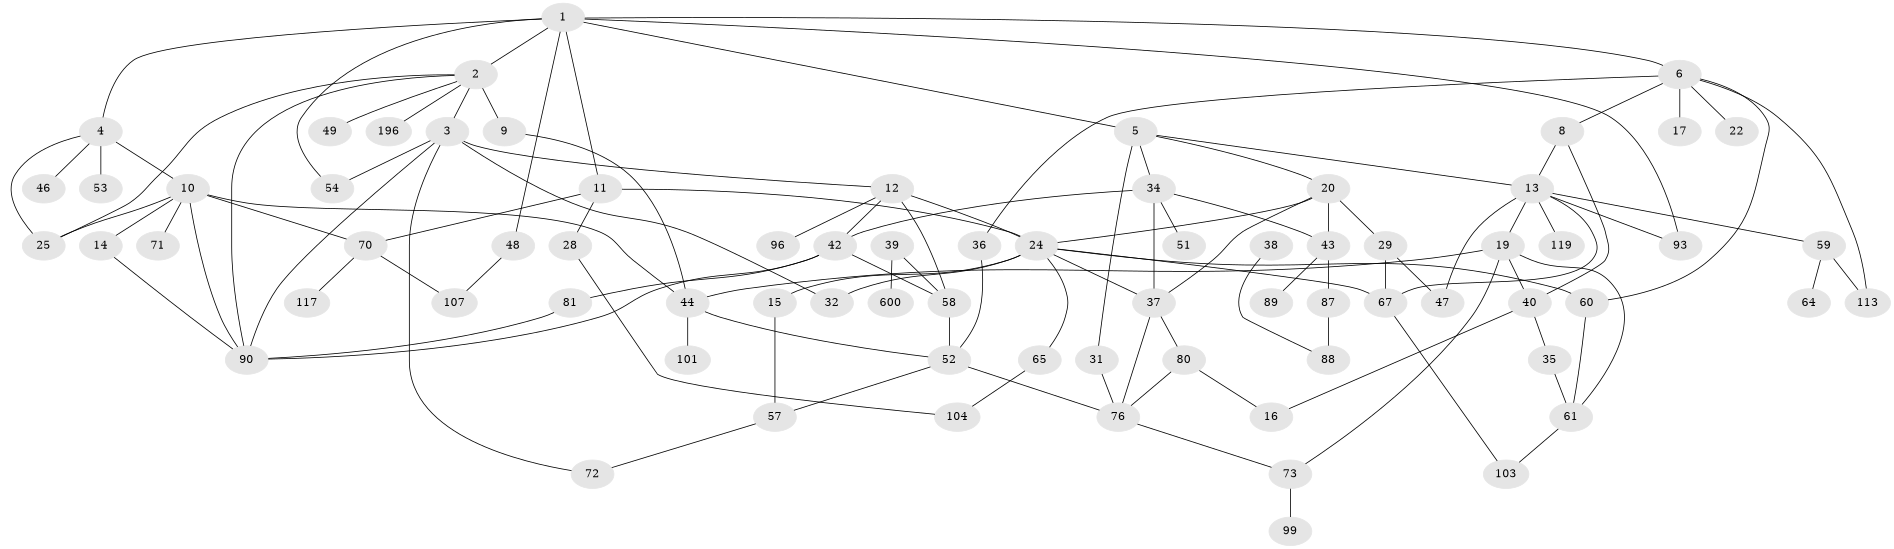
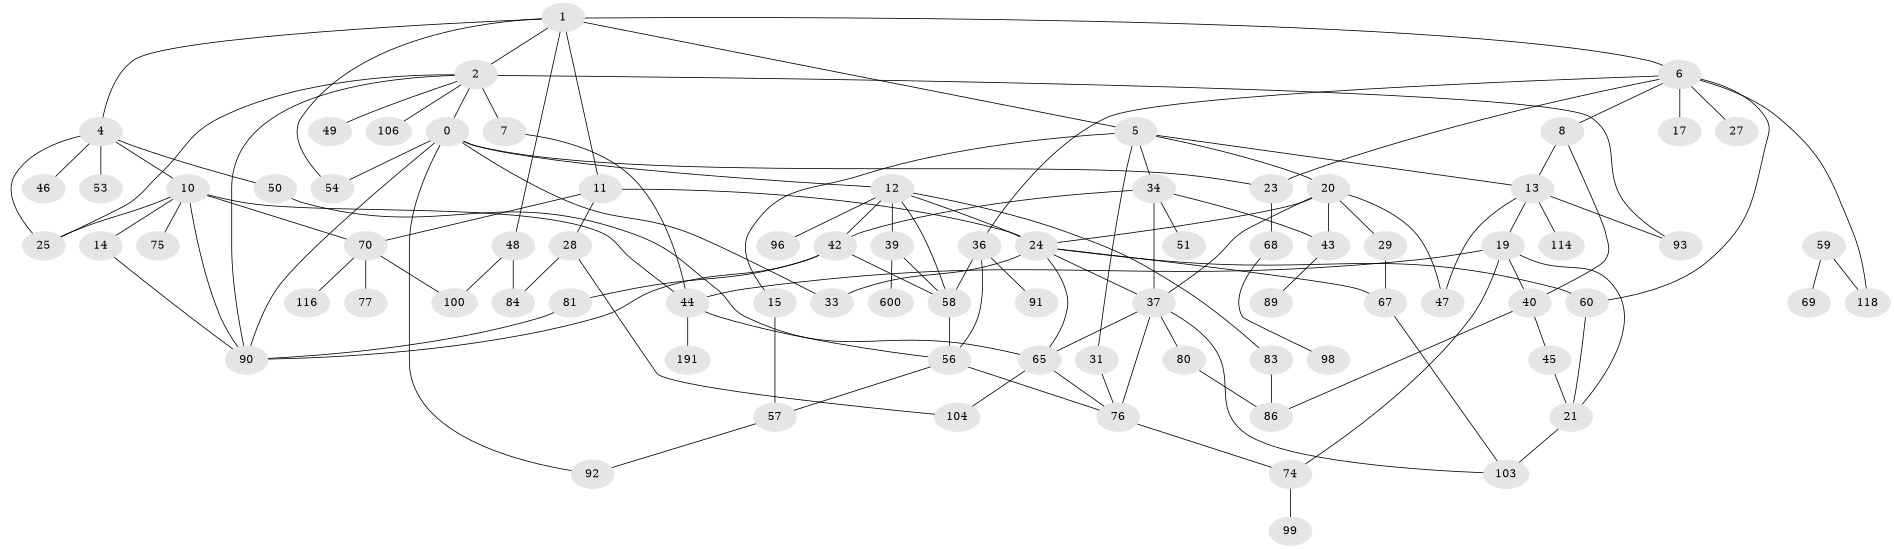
(1168, 52) -> (1119, 86)
(389, 132) -> (389, 132)
(447, 132) -> (447, 132)
(505, 132) -> (505, 132)
(1737, 132) -> (1737, 132)
none -> (275, 189)
none -> (1271, 189)
none -> (892, 217)
(1684, 218) -> none
(158, 246) -> (158, 246)
(1271, 246) -> (1271, 246)
(1562, 246) -> (1562, 246)
(906, 274) -> (903, 164)
(1414, 274) -> (1410, 227)
none -> (964, 276)
(1541, 278) -> none
(307, 303) -> (307, 303)
none -> (366, 303)
(455, 303) -> (455, 303)
none -> (513, 303)
(832, 303) -> (832, 303)
none -> (1037, 303)
(1328, 303) -> none
(1809, 303) -> (1809, 303)
(1868, 303) -> (1868, 303)
none -> (1095, 332)
(688, 360) -> (688, 360)
(949, 360) -> (949, 360)
none -> (1271, 360)
(1328, 360) -> (1328, 360)
(1550, 360) -> (1550, 360)
(1151, 389) -> (1079, 389)
(1271, 417) -> (1271, 417)
(1571, 417) -> (1571, 417)
none -> (1288, 450)
(593, 474) -> (593, 474)
(1290, 474) -> (1290, 474)
